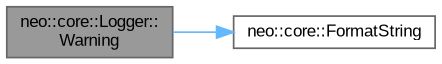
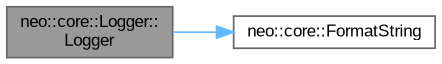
(90, 32) -> (90, 32)
